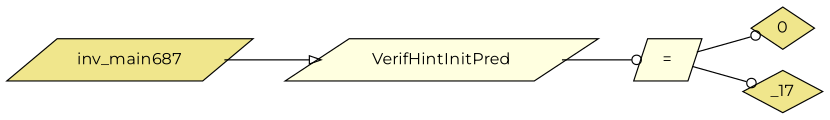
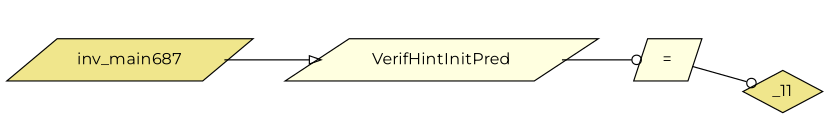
(783, 28) -> none
(783, 92) -> (783, 92)
